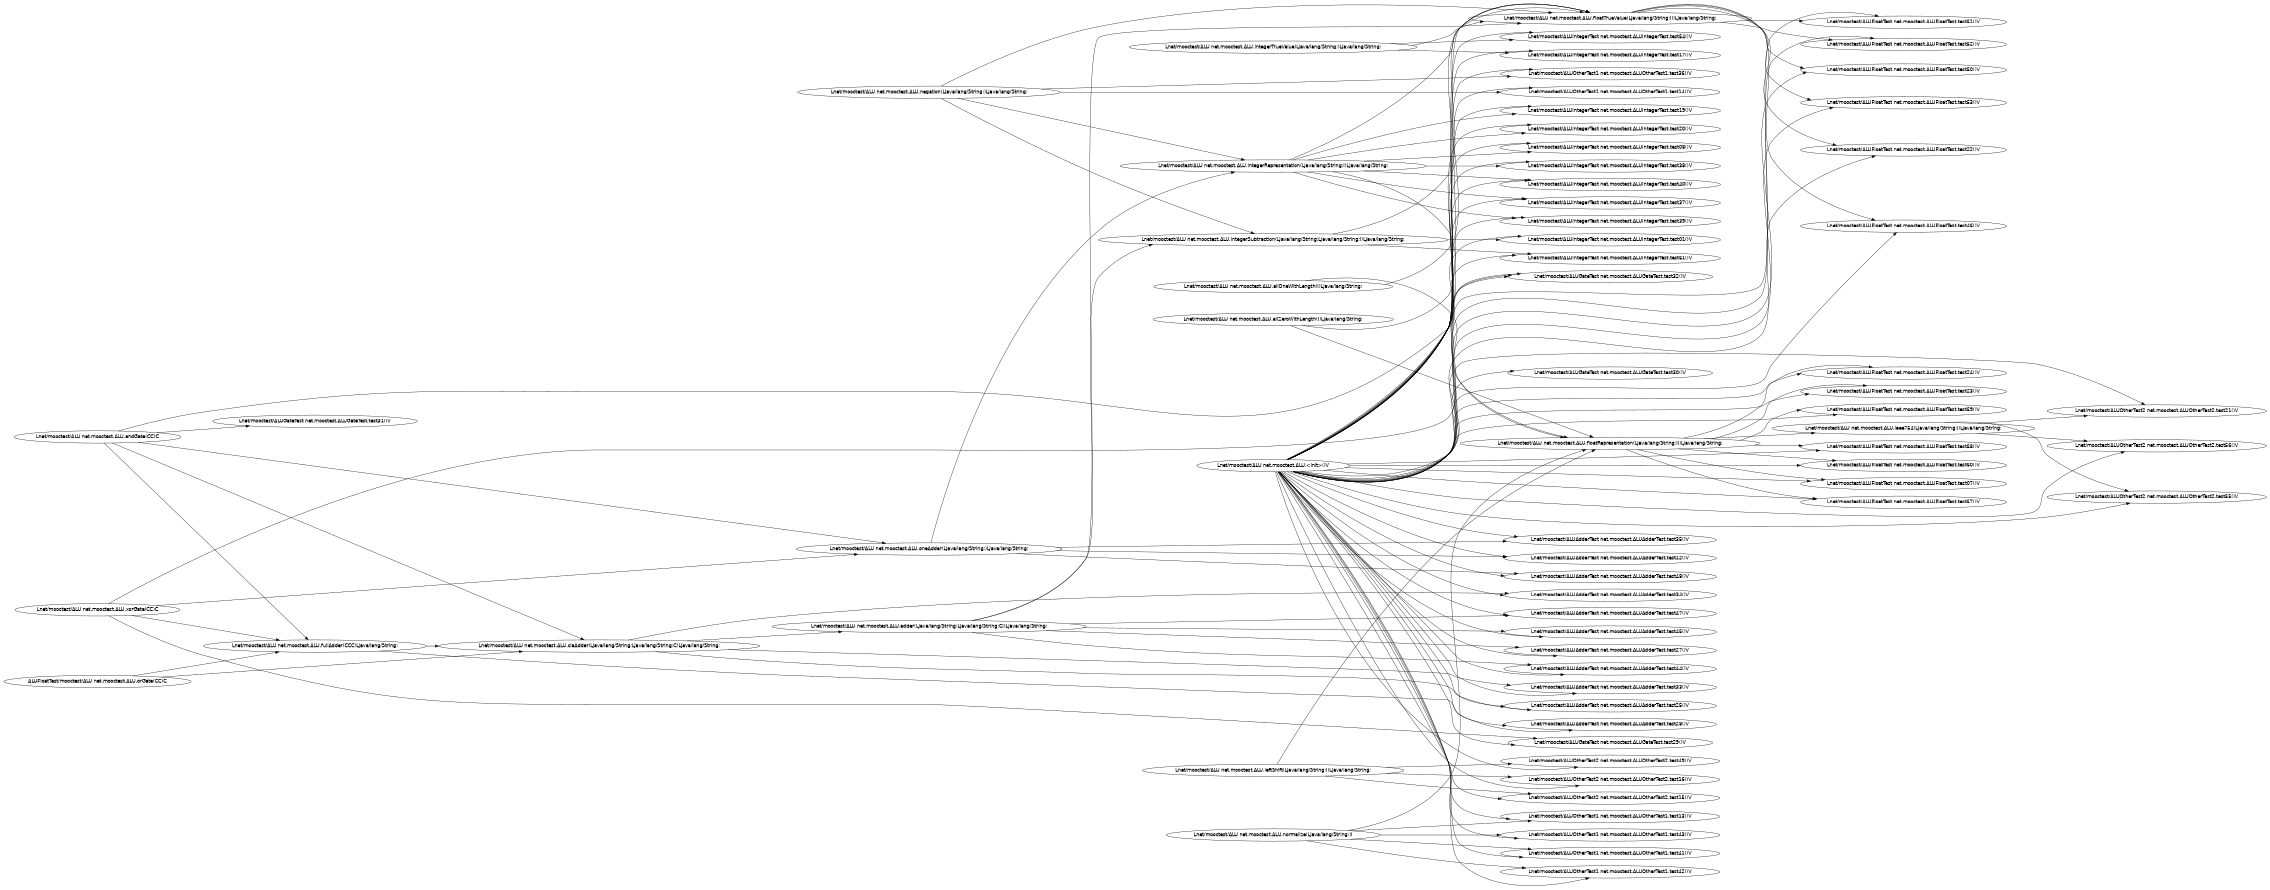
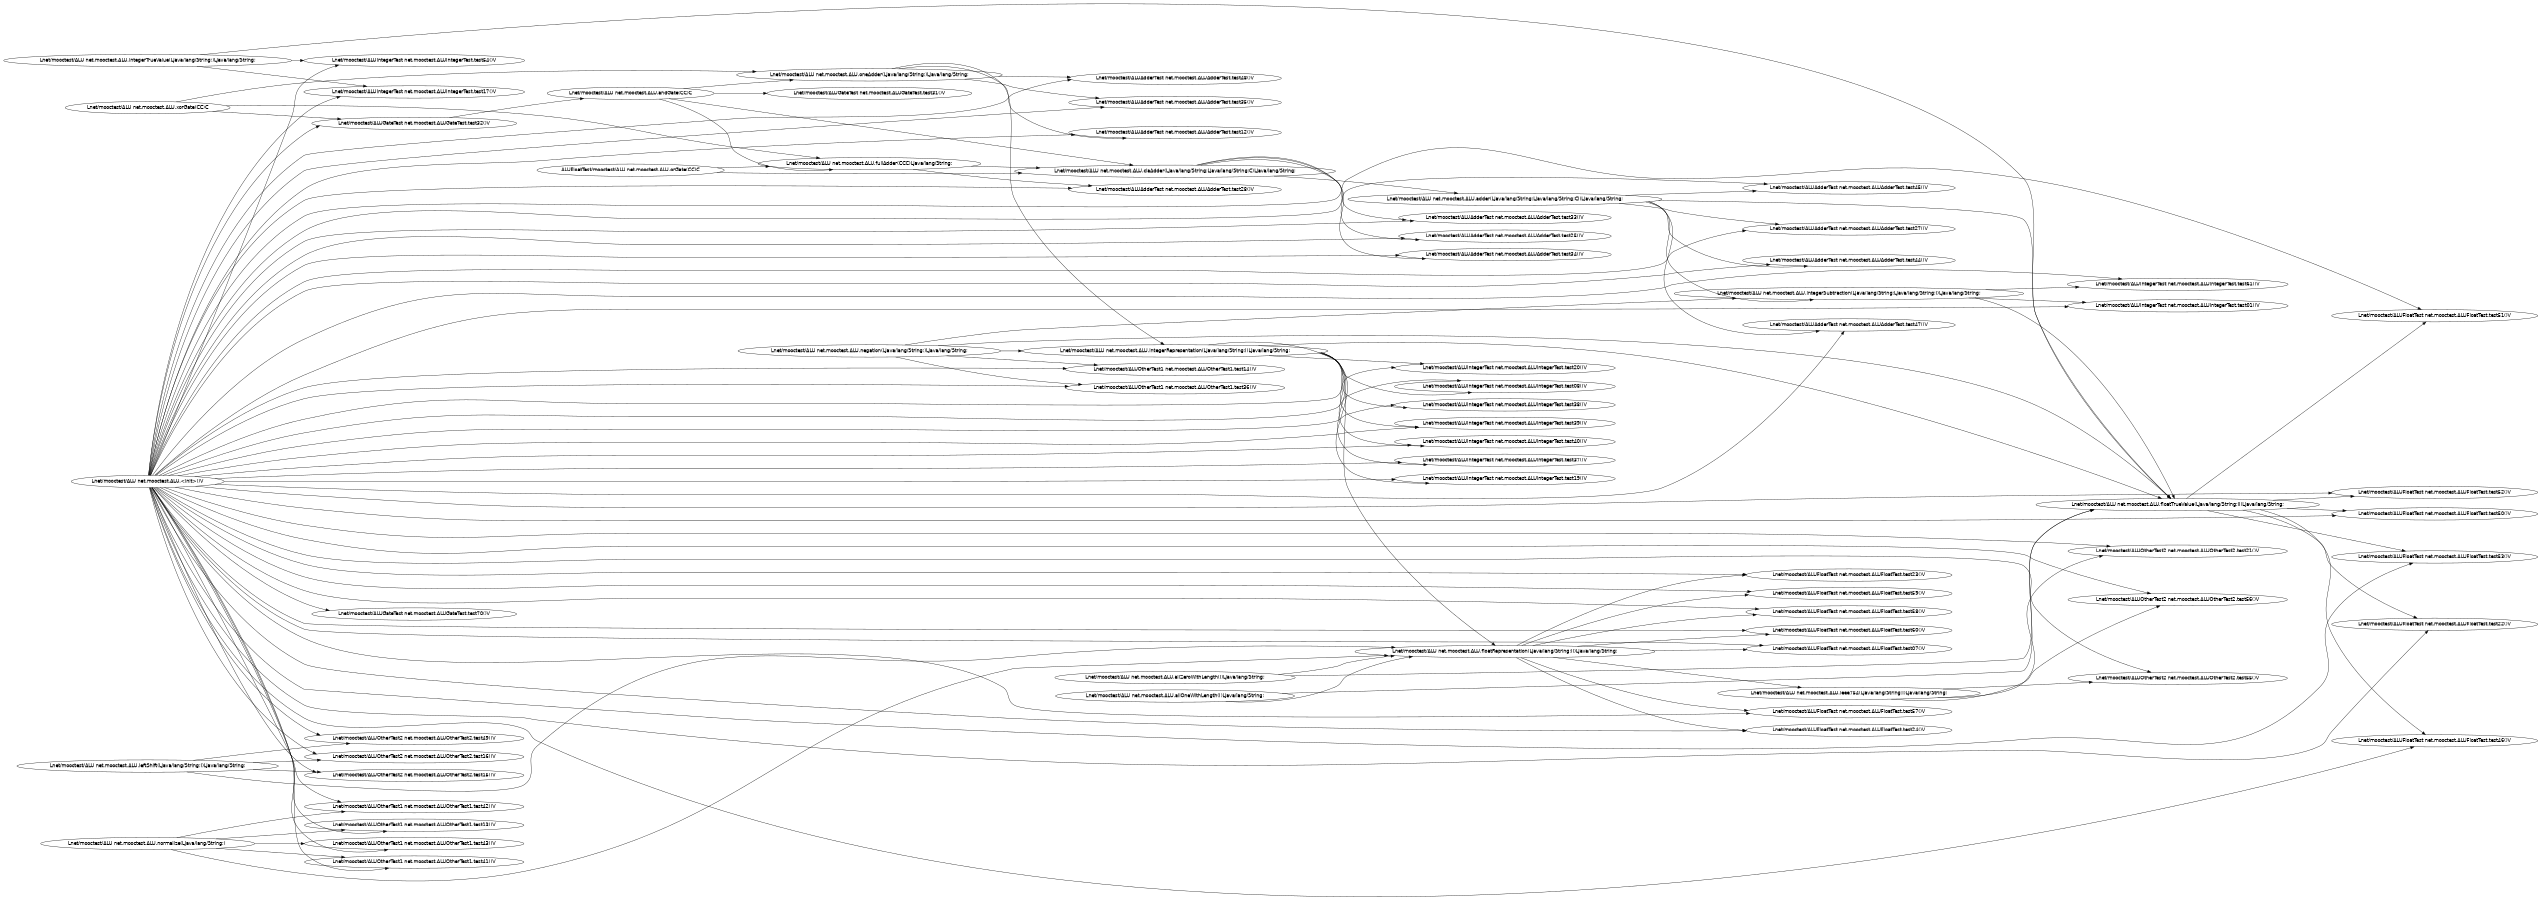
(1610, 373) -> (414, 614)
(838, 392) -> (515, 107)
(1610, 743) -> none
